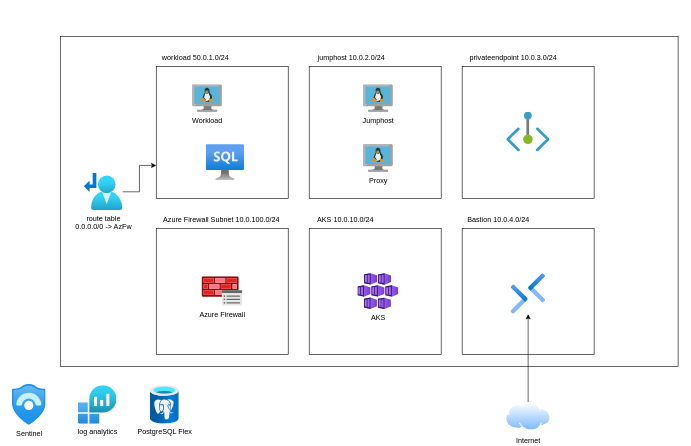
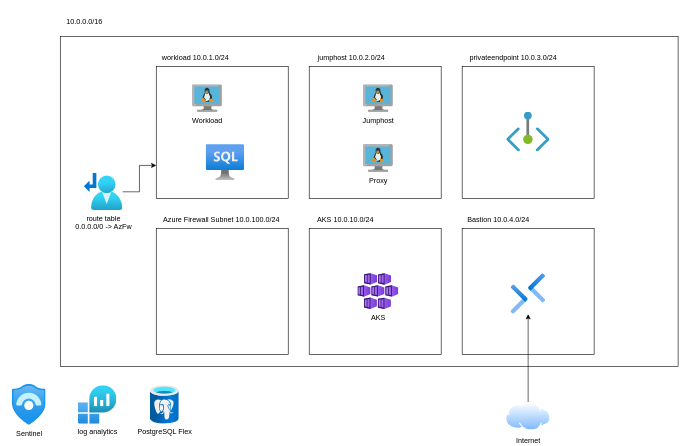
none -> (84, 21)
(196, 57) -> (196, 57)
(222, 291) -> none
